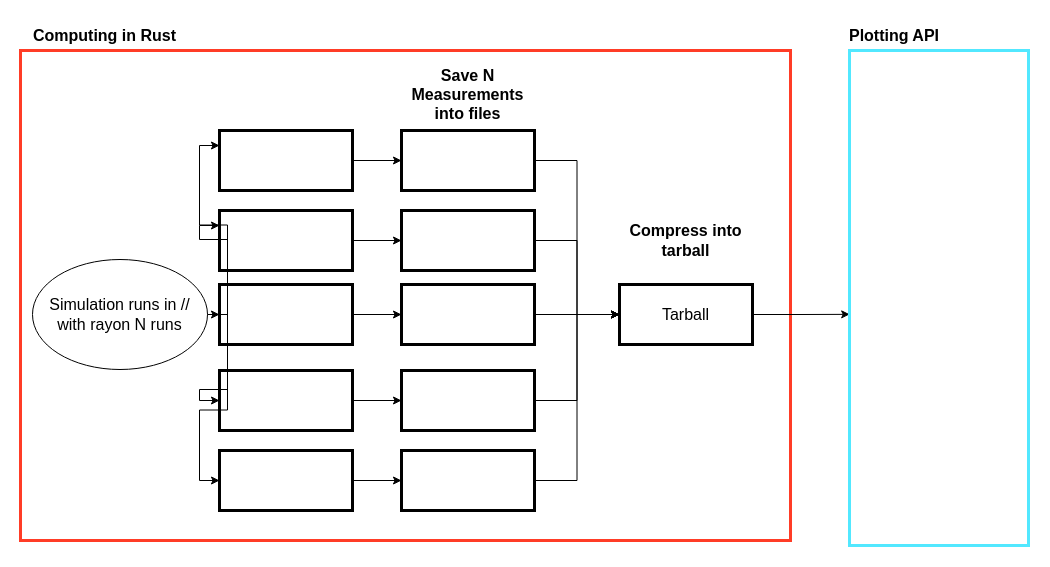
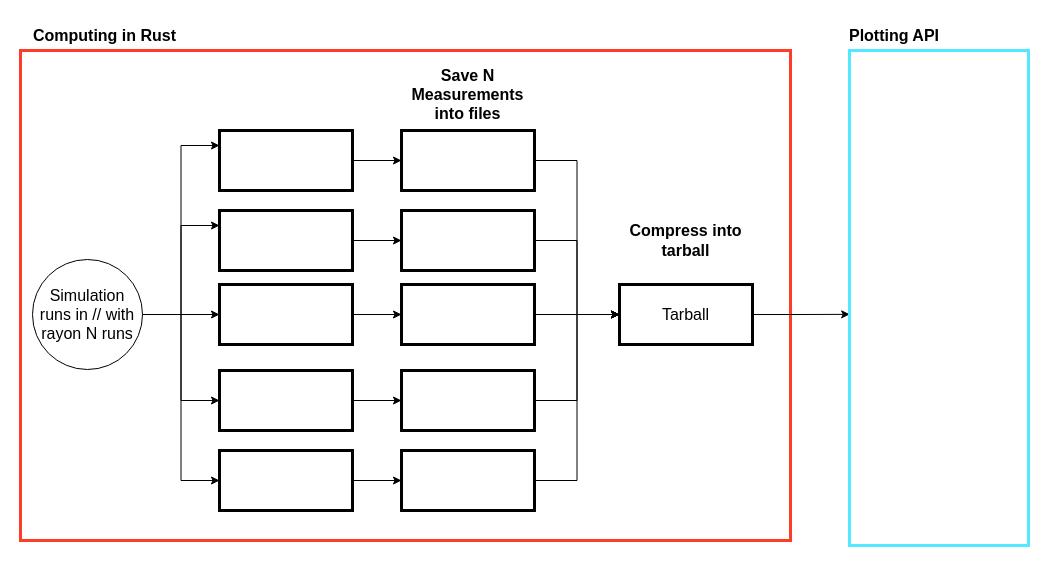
(120, 315) -> (88, 315)
